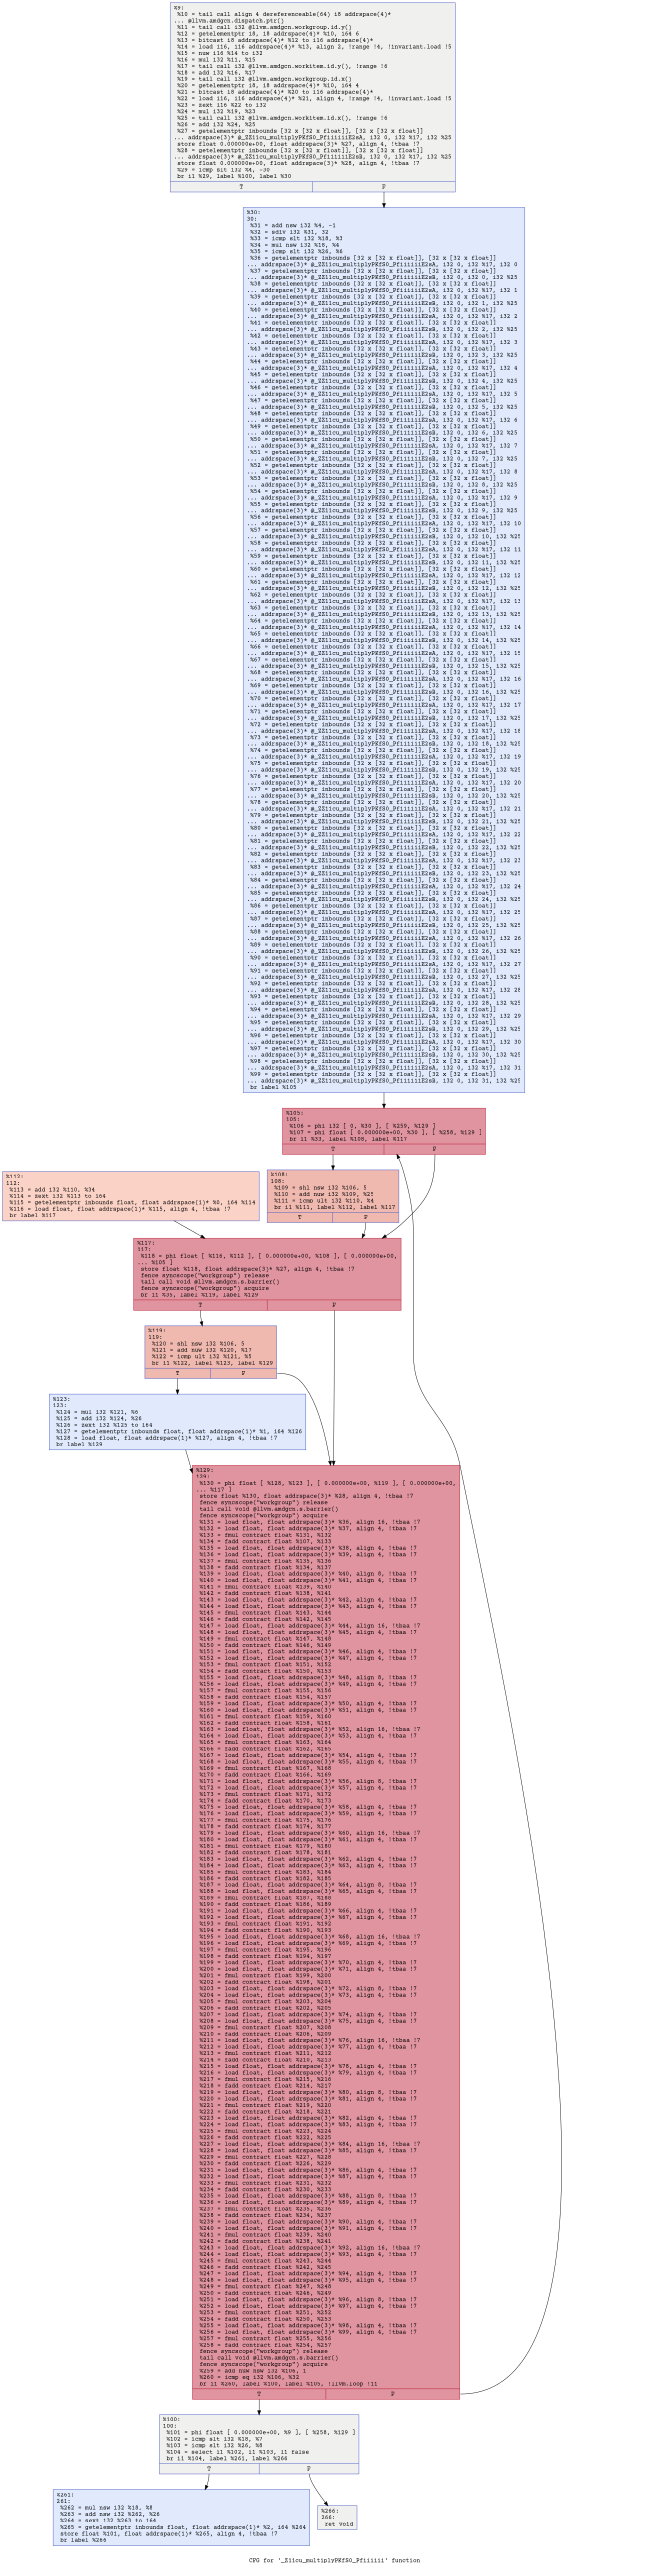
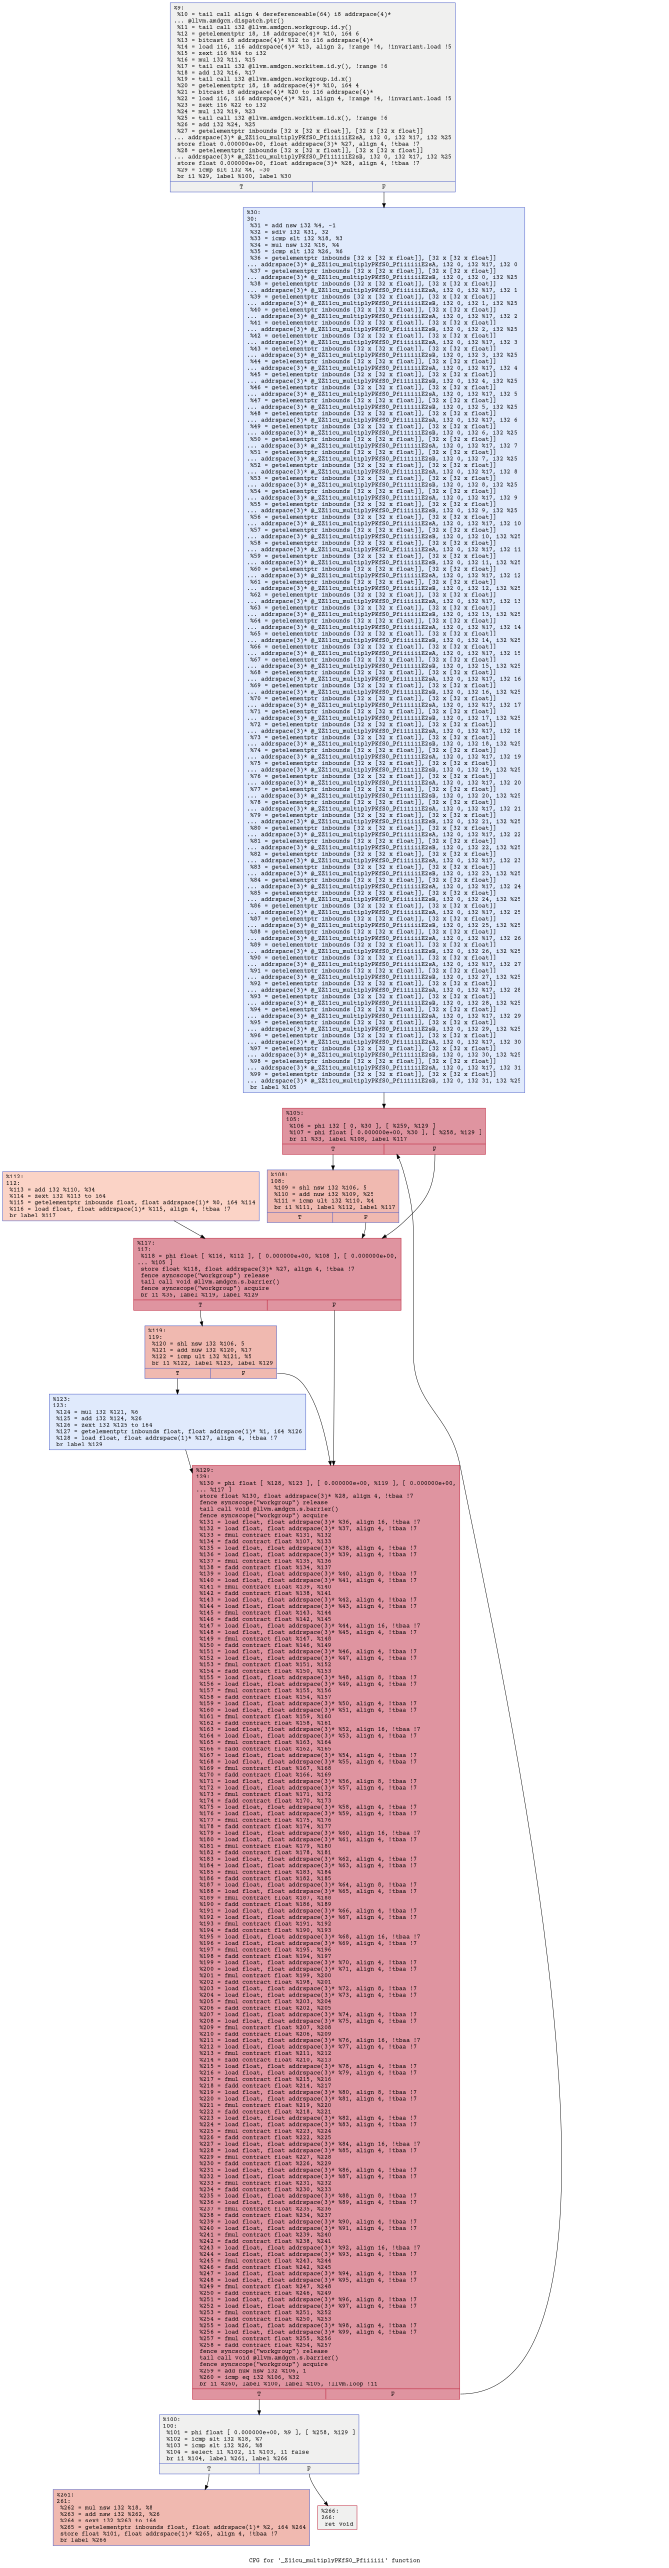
(218, 53) -> (220, 53)
(181, 2518) -> (181, 2518)
(337, 2518) -> (337, 2518)
